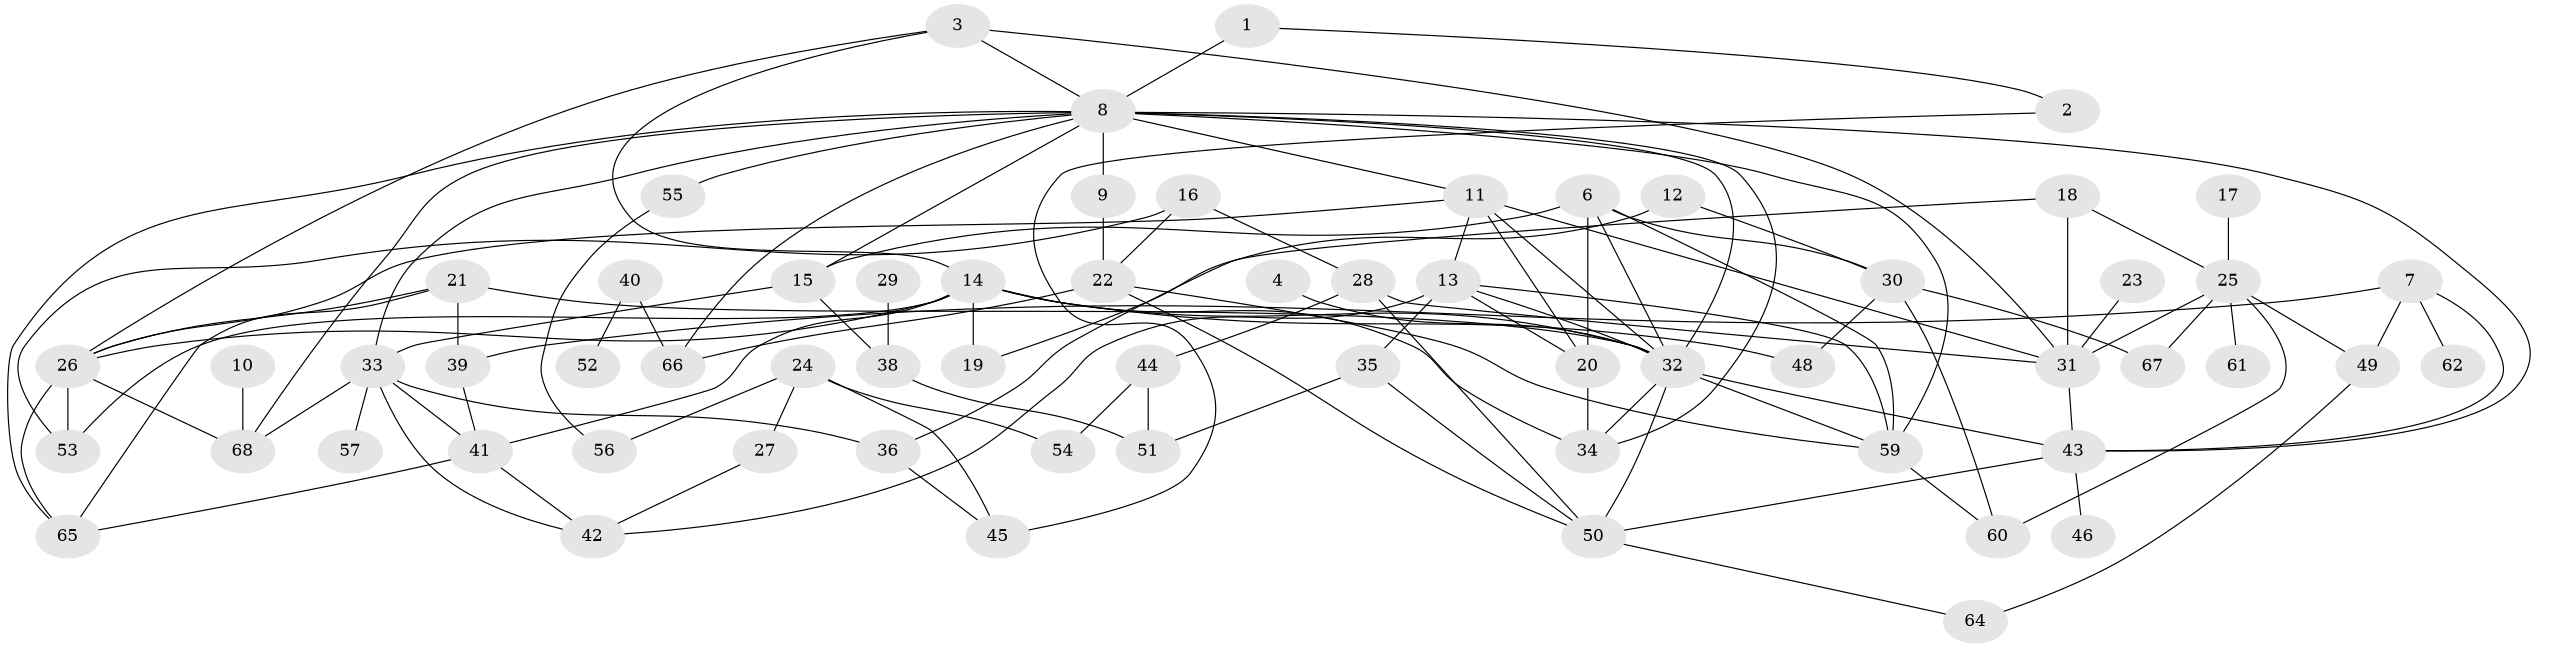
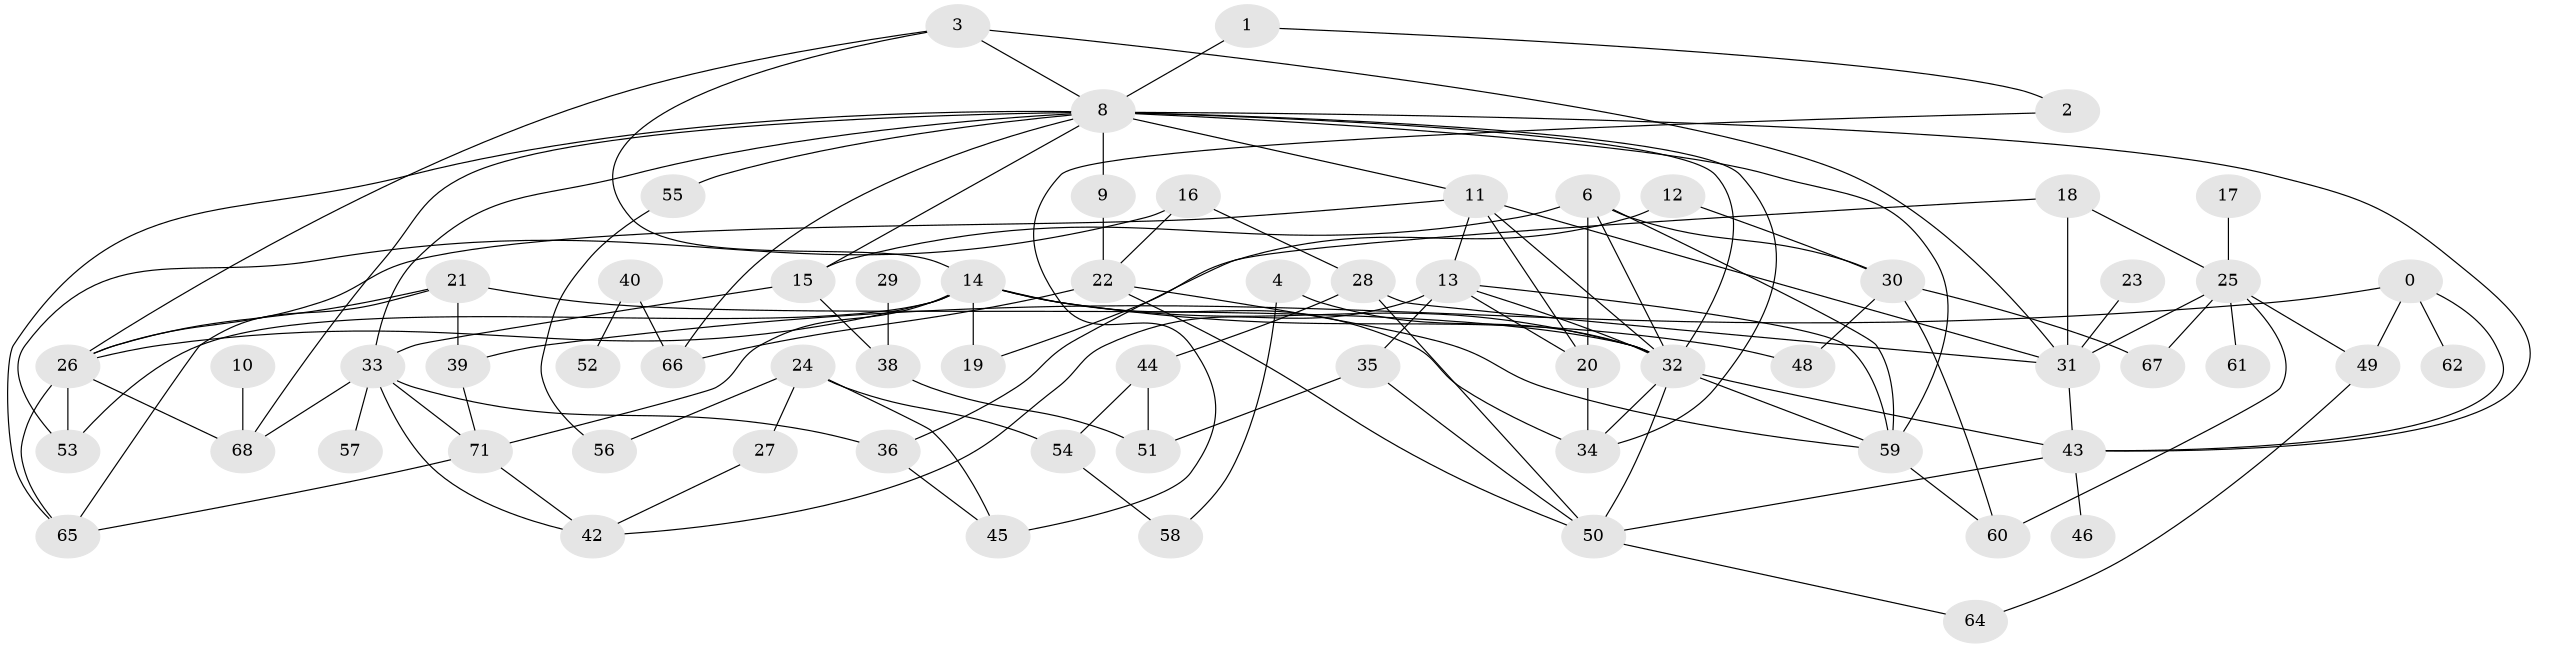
(2410, 281) -> (2410, 281)
(480, 452) -> (480, 452)
none -> (1171, 537)
